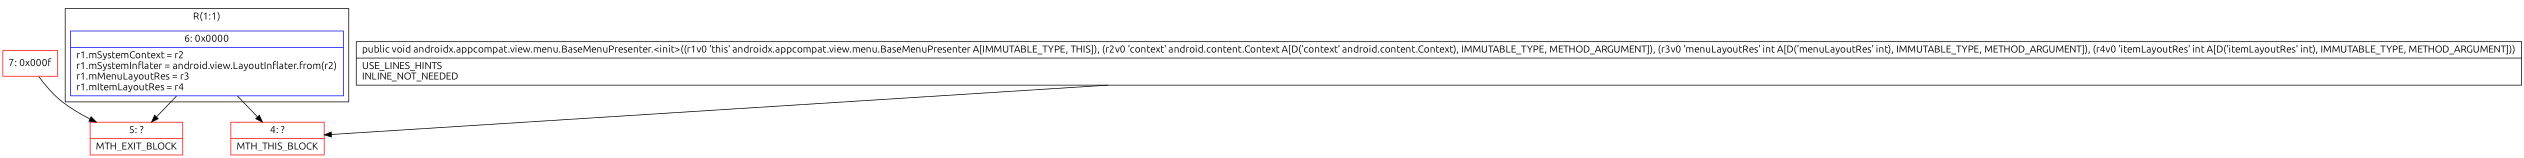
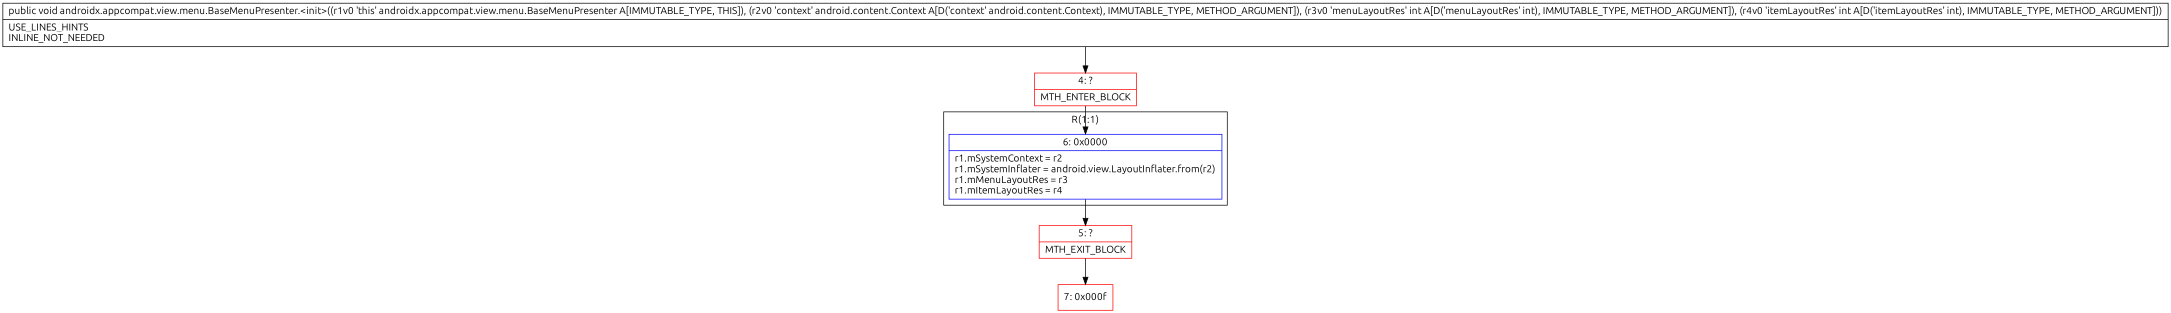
(60, 100) -> (1085, 268)
(247, 106) -> (1085, 116)
(278, 146) -> (1085, 97)
